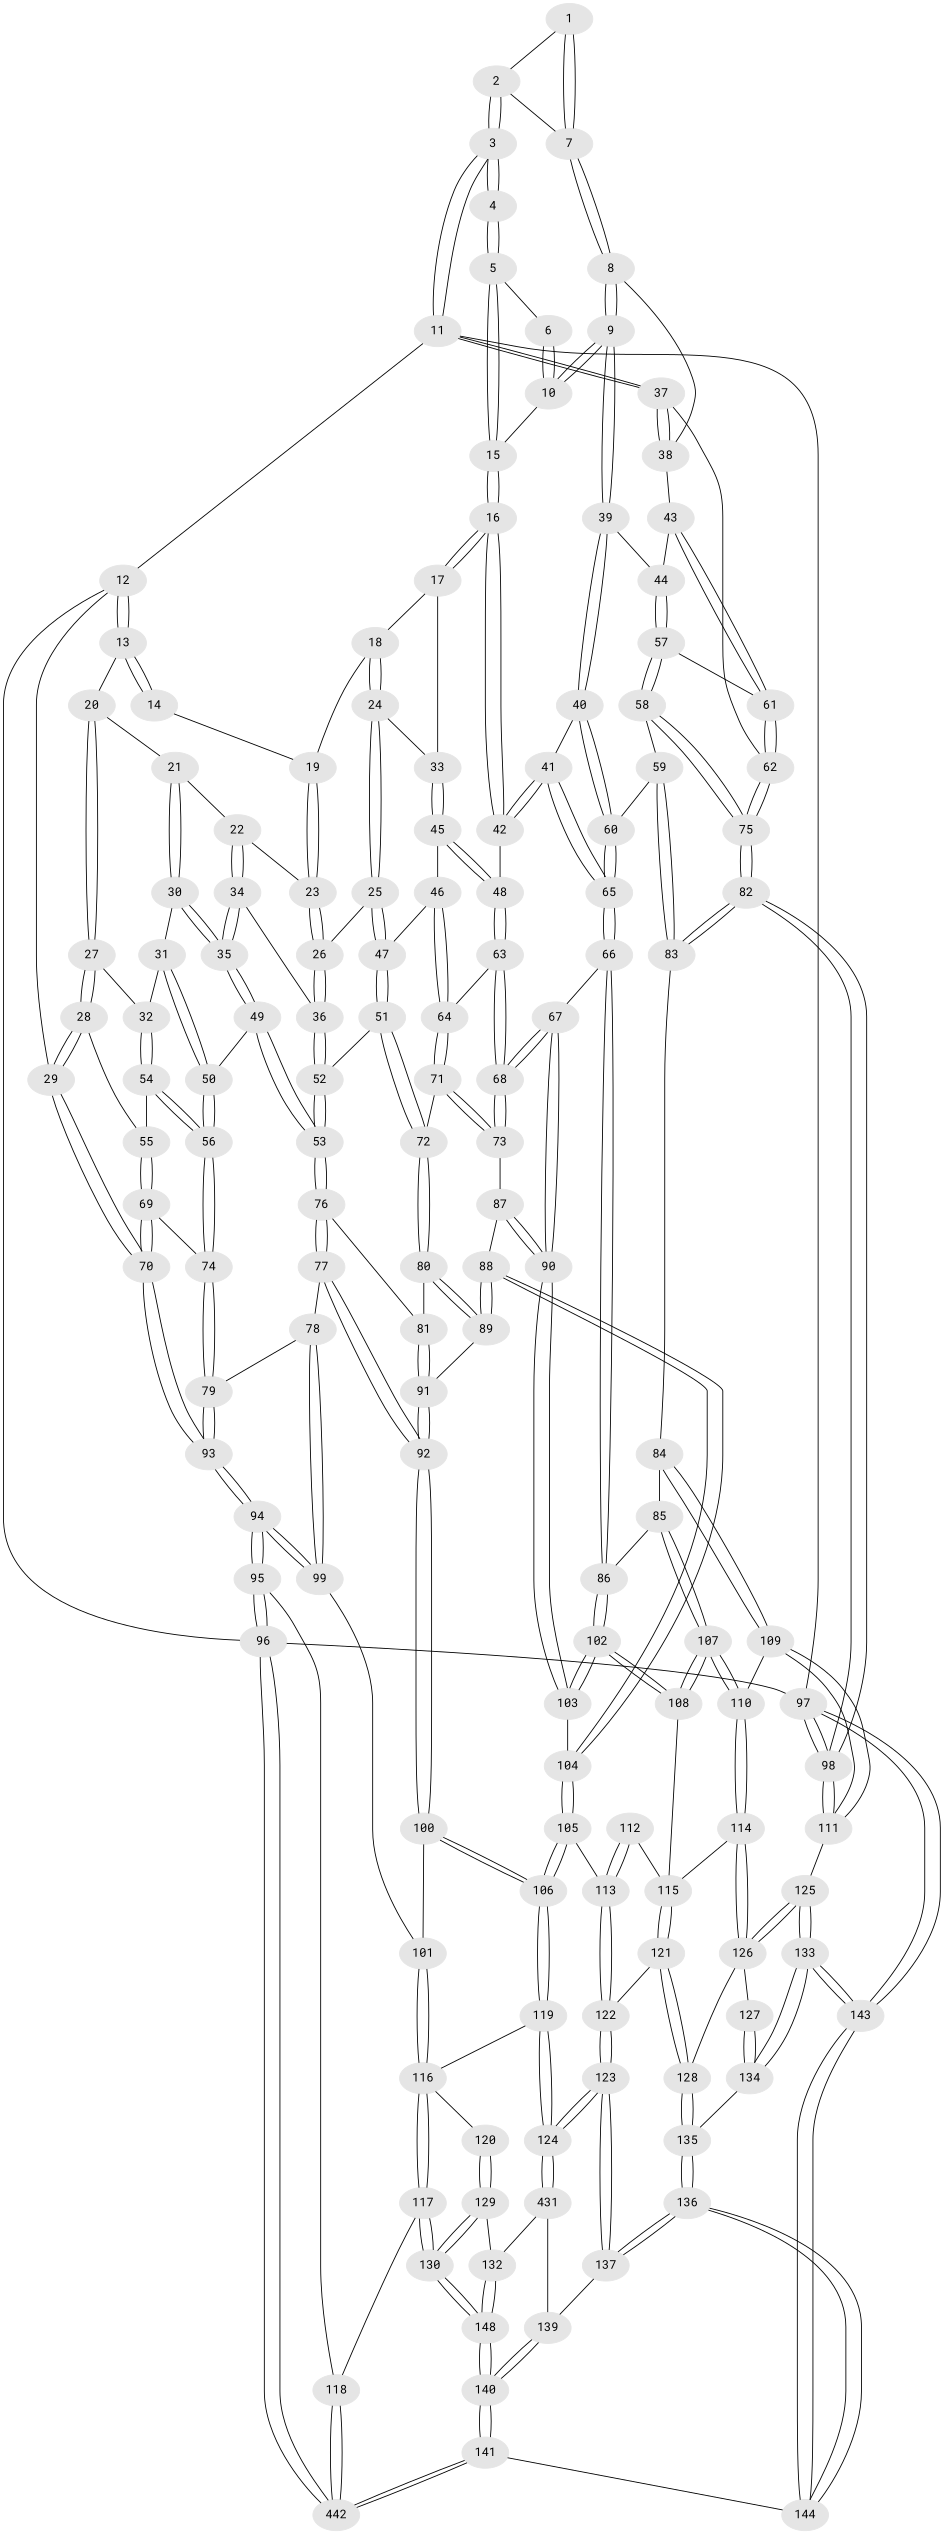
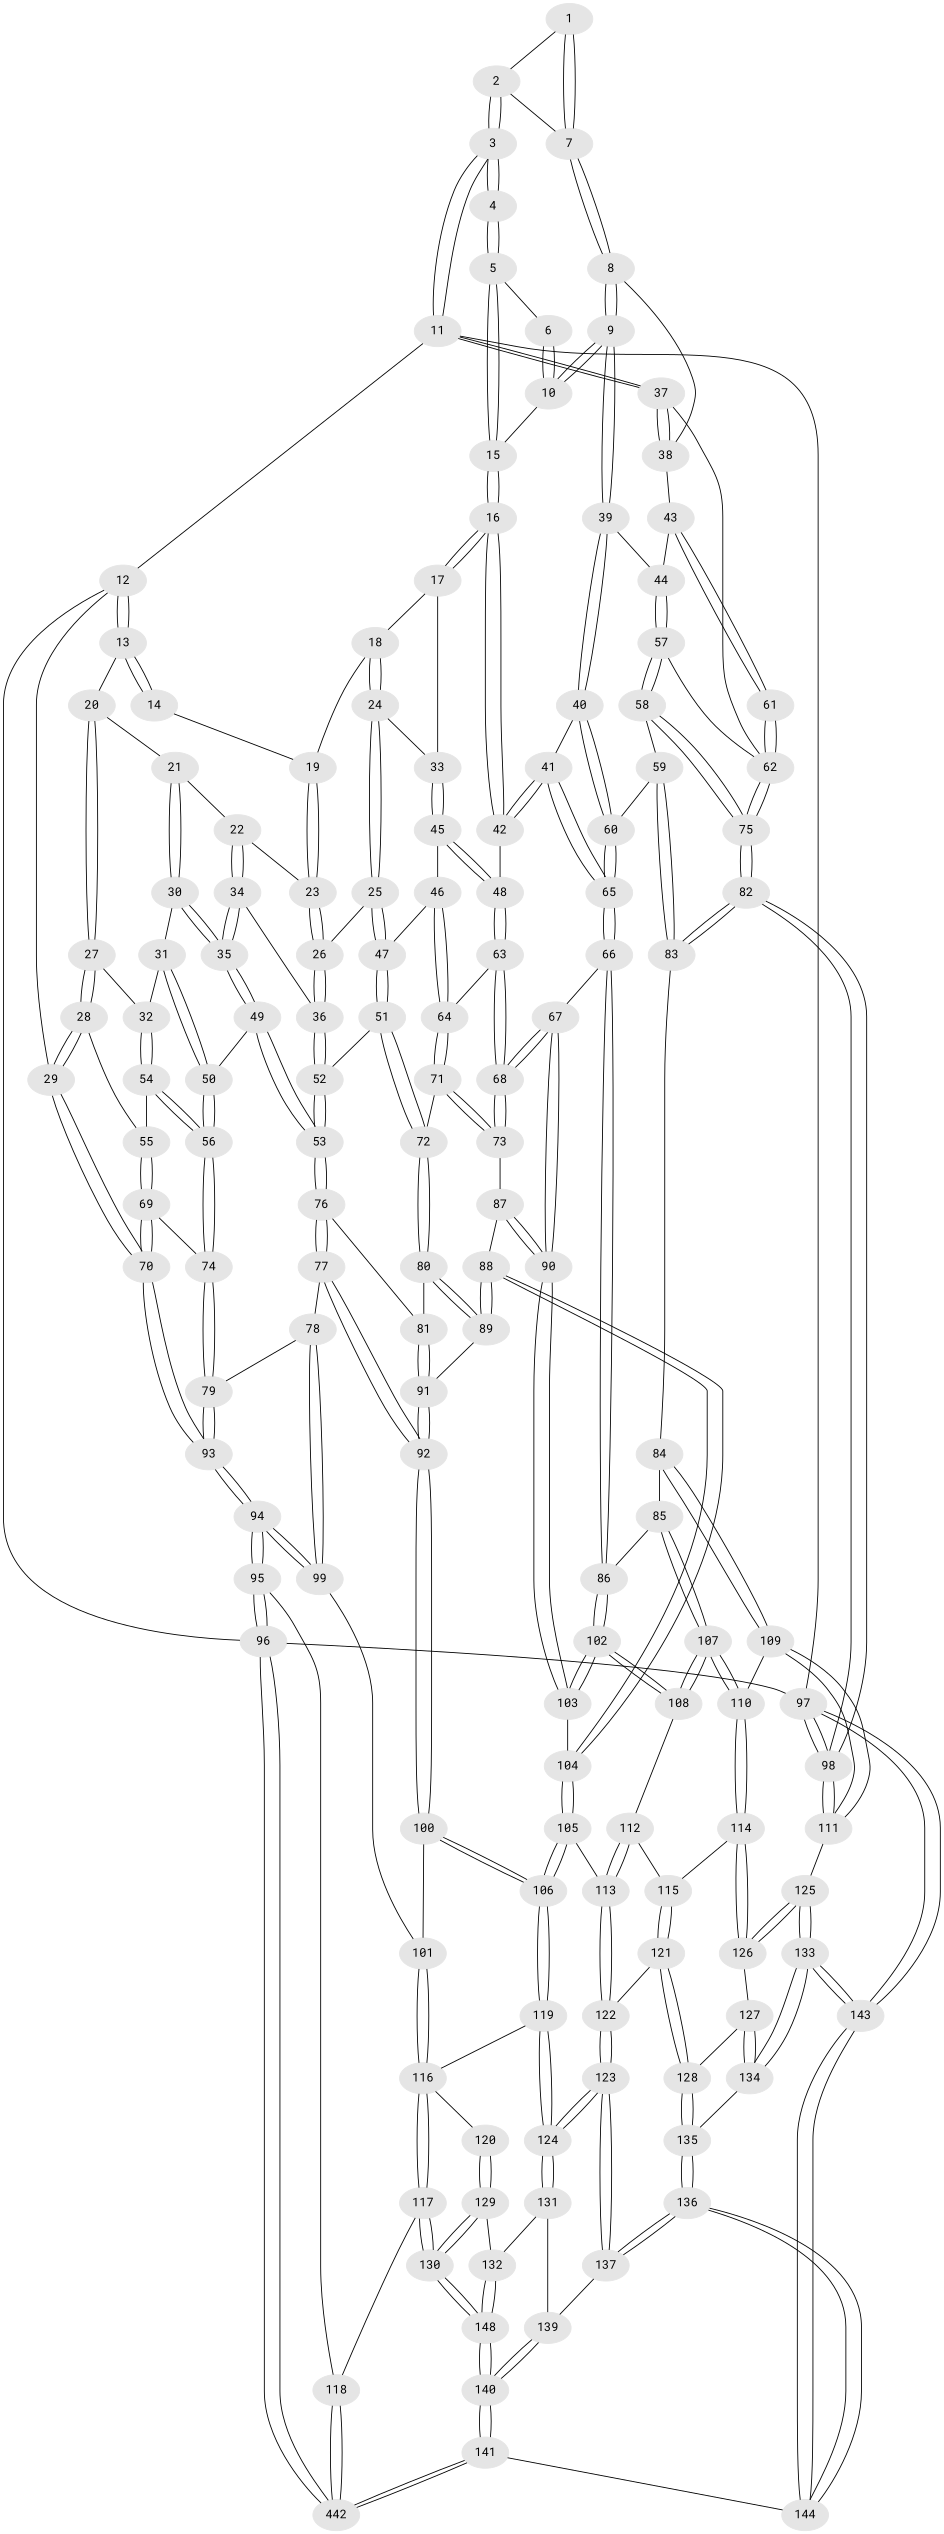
(716, 674) -> (704, 714)
(673, 1797) -> (654, 1766)
(712, 2015) -> (719, 2047)
(548, 2203) -> (548, 2203)
